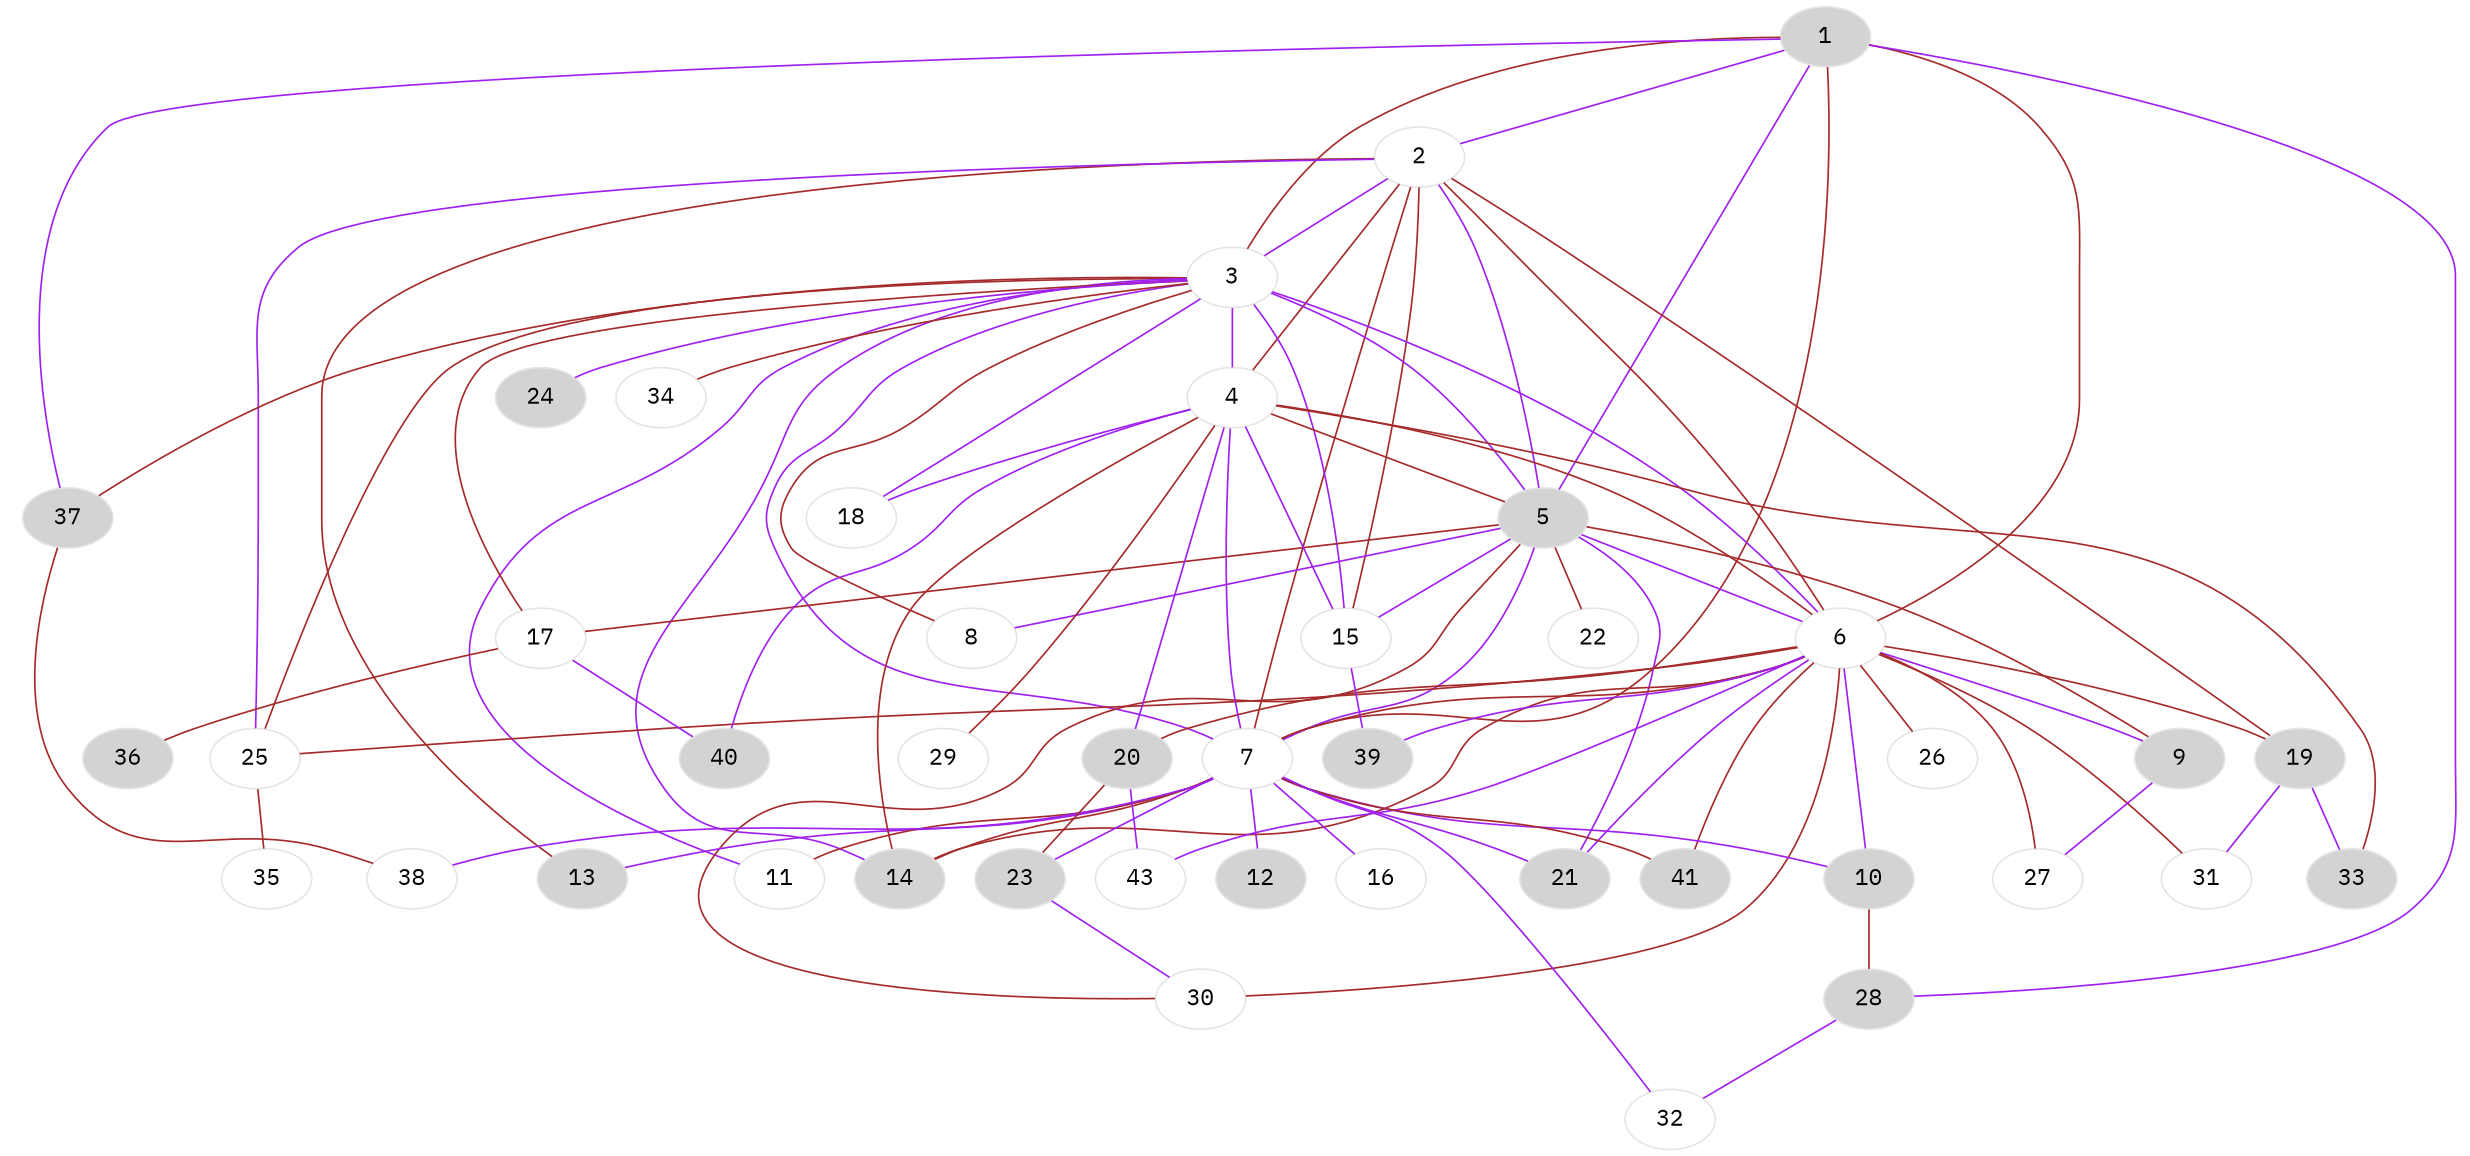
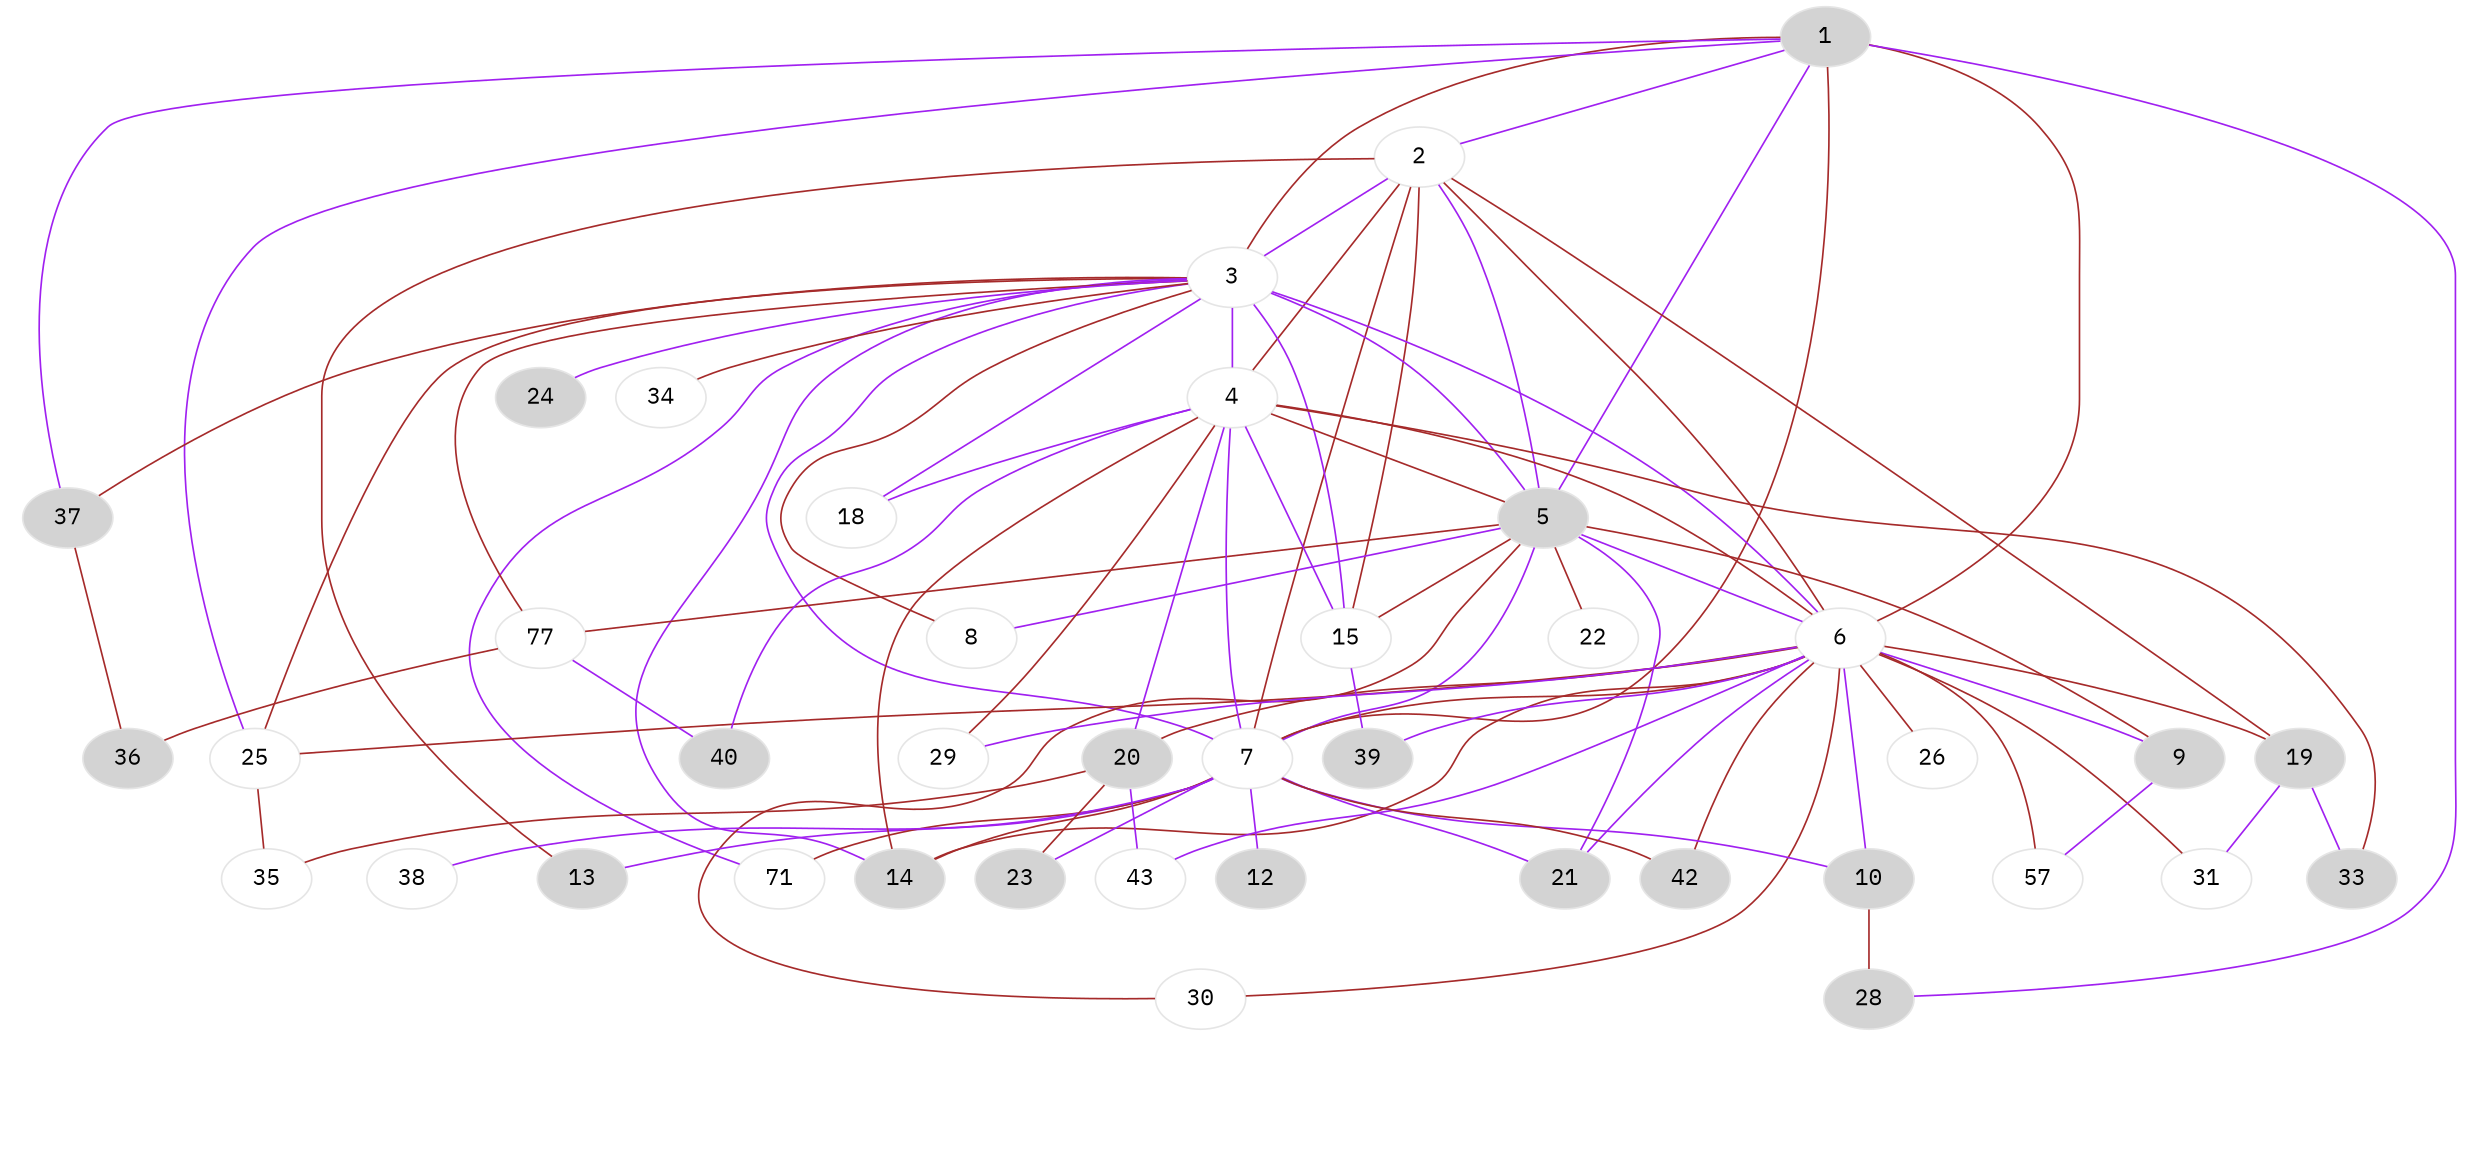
(586, 193) -> (758, 131)
(1445, 578) -> (1445, 578)
(541, 638) -> (541, 638)
none -> (1390, 693)
none -> (714, 813)
(94, 815) -> (98, 638)
(780, 879) -> (780, 879)
(1381, 879) -> none
(1685, 879) -> (1685, 879)
(2038, 879) -> (2038, 879)
(1111, 939) -> none
(1670, 1119) -> none
